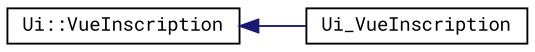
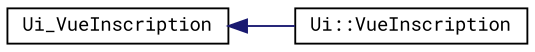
(282, 26) -> (271, 26)
